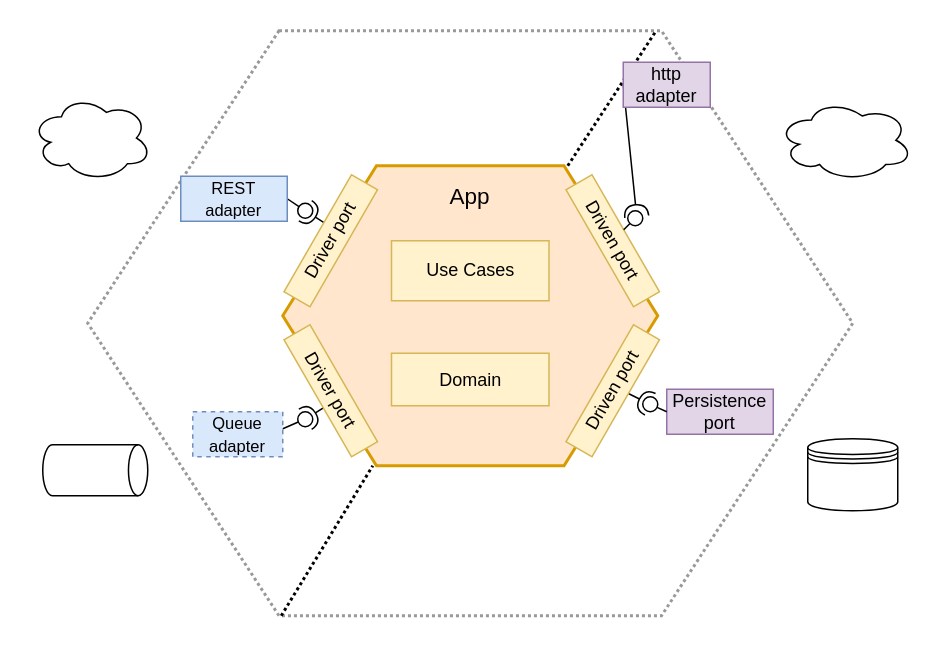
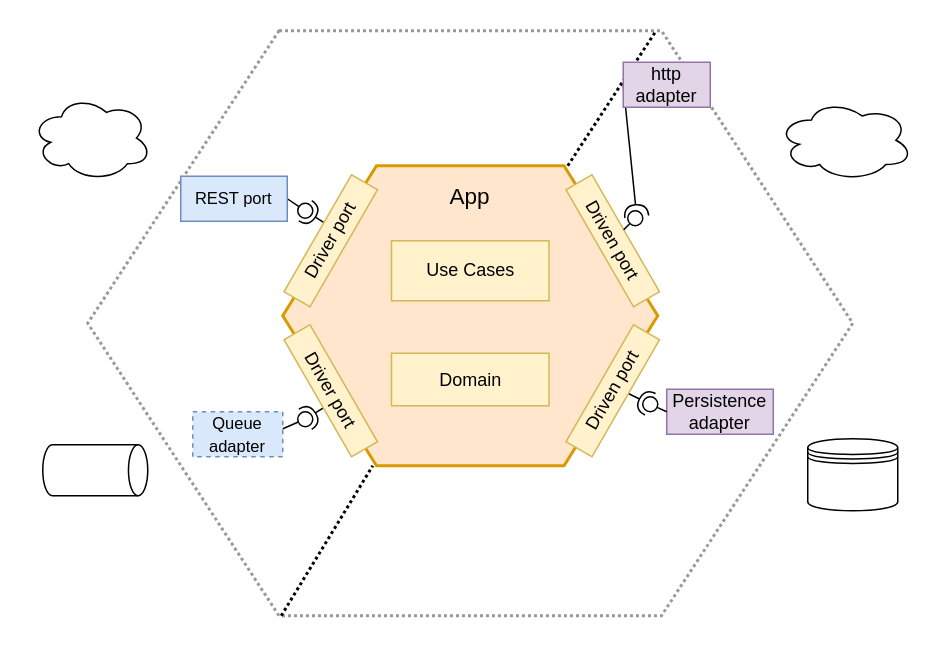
(234, 199) -> (234, 199)
(720, 412) -> (720, 412)
